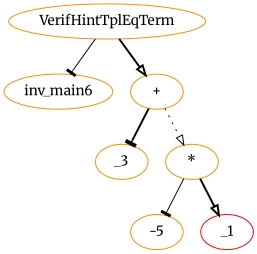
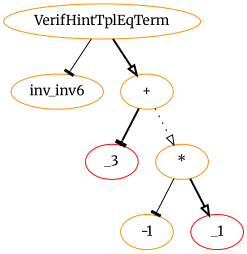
(58, 92) -> (57, 92)
(122, 162) -> (112, 162)
(157, 232) -> (147, 232)
